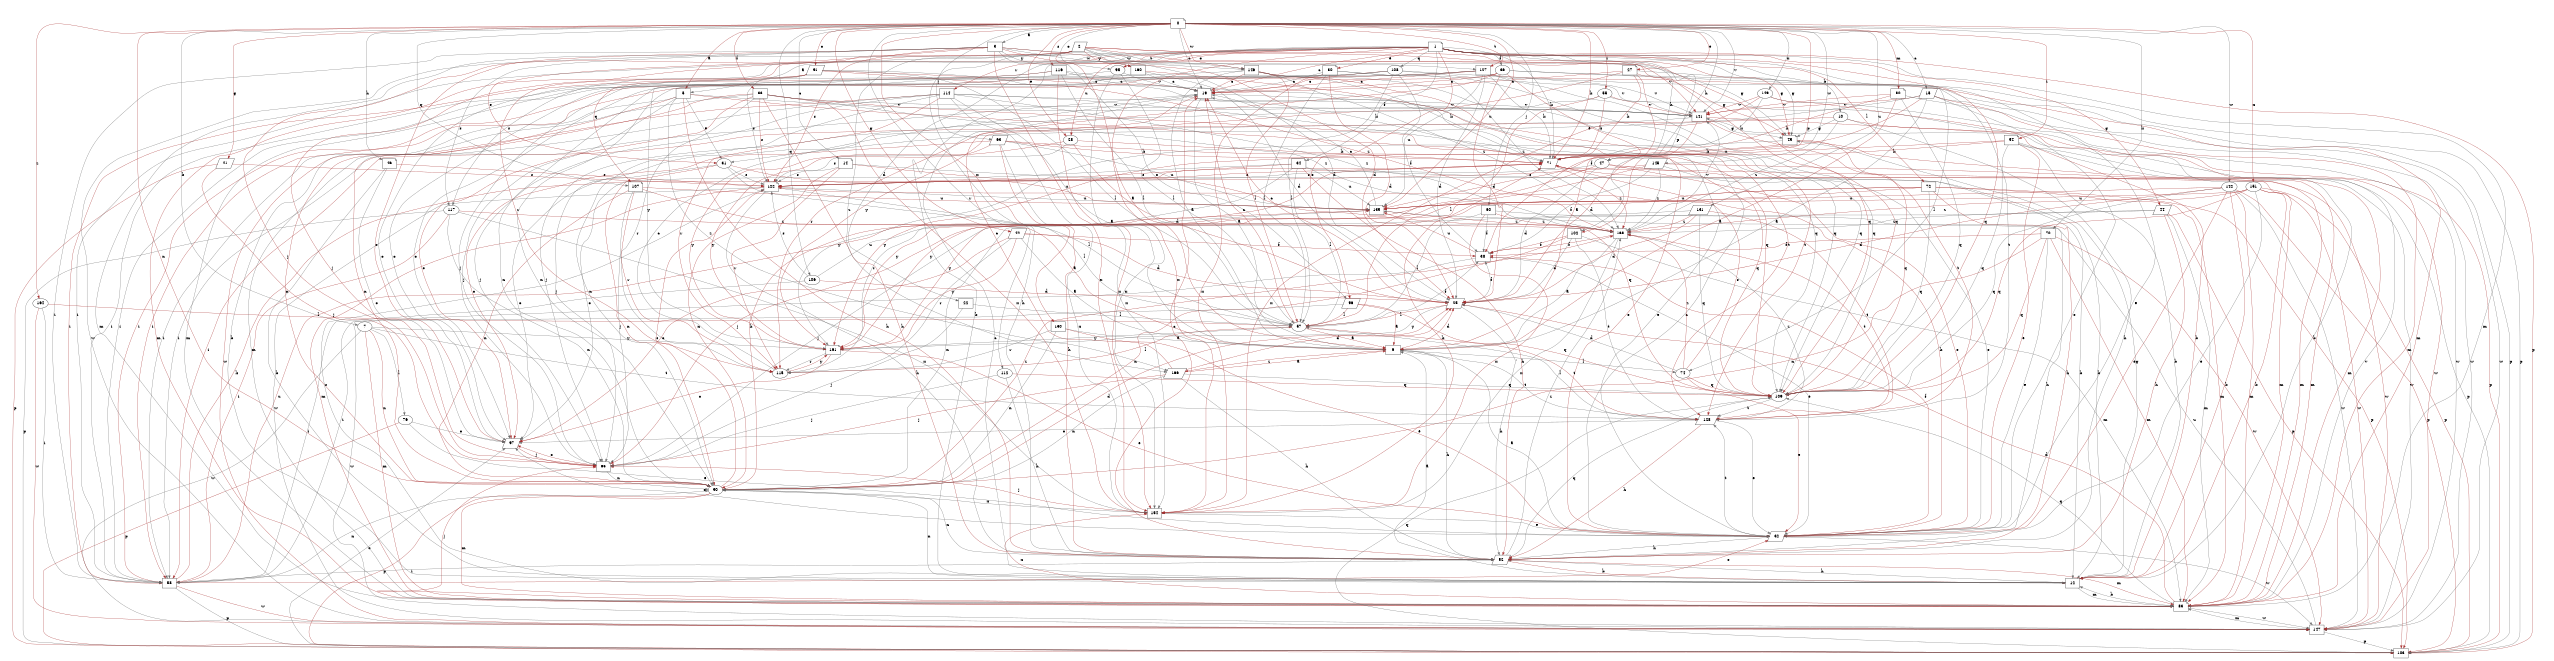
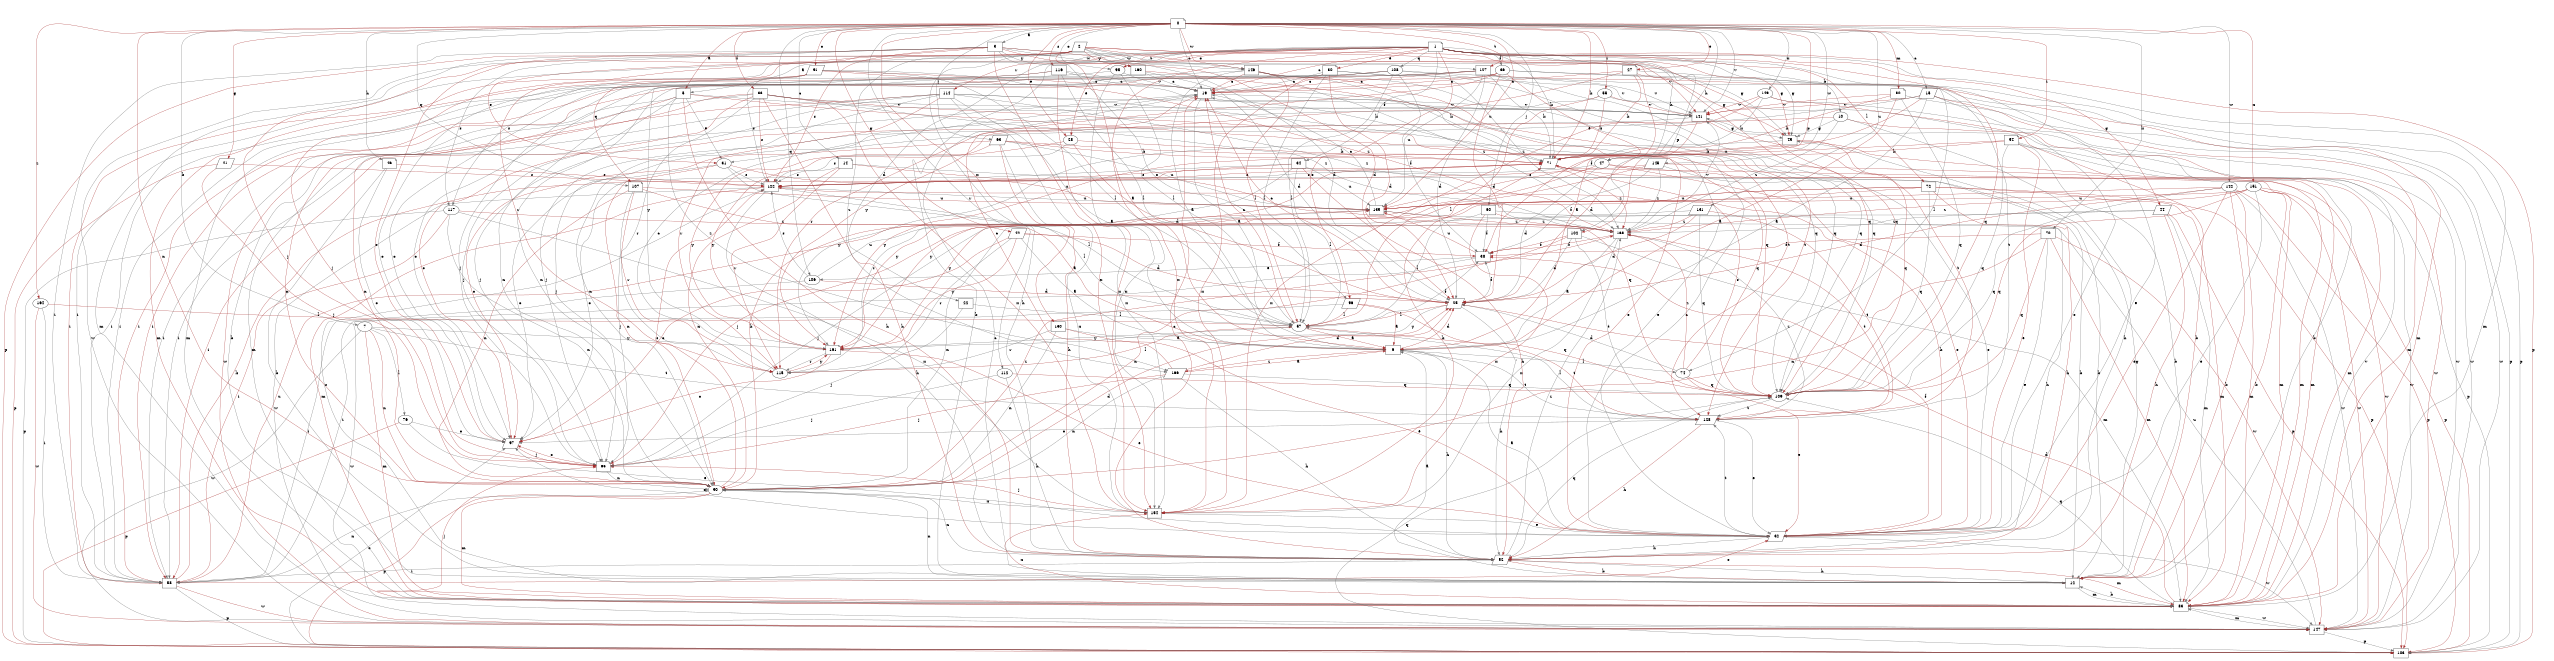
(1086, 93) -> (1086, 93)
(2308, 176) -> (3, 593)
(1700, 332) -> (1149, 271)
